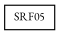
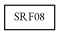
(30, 17) -> (30, 17)
